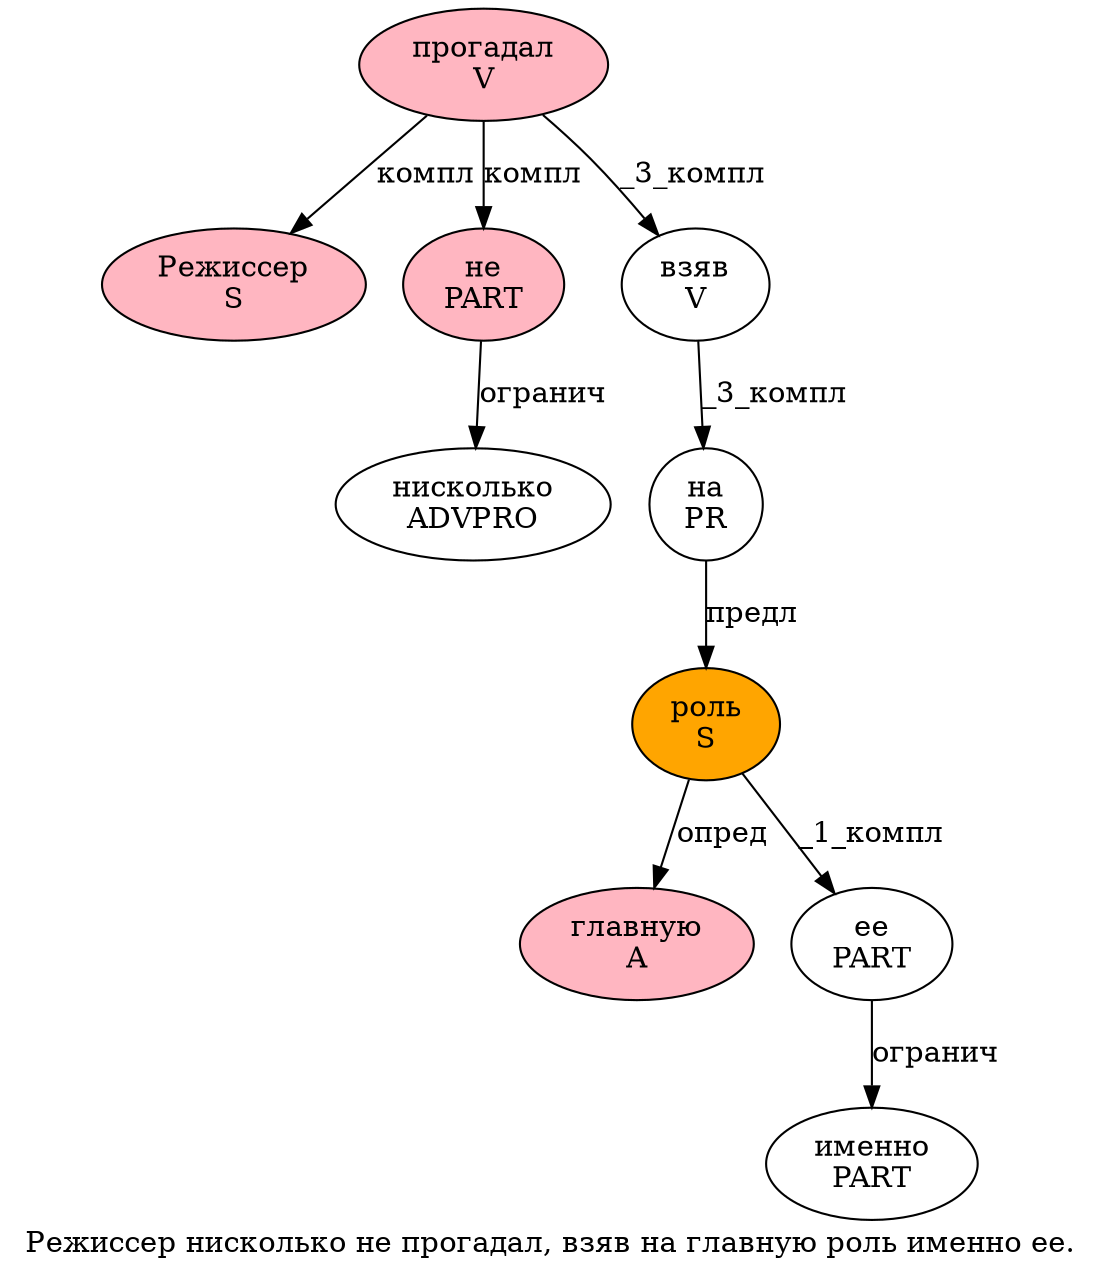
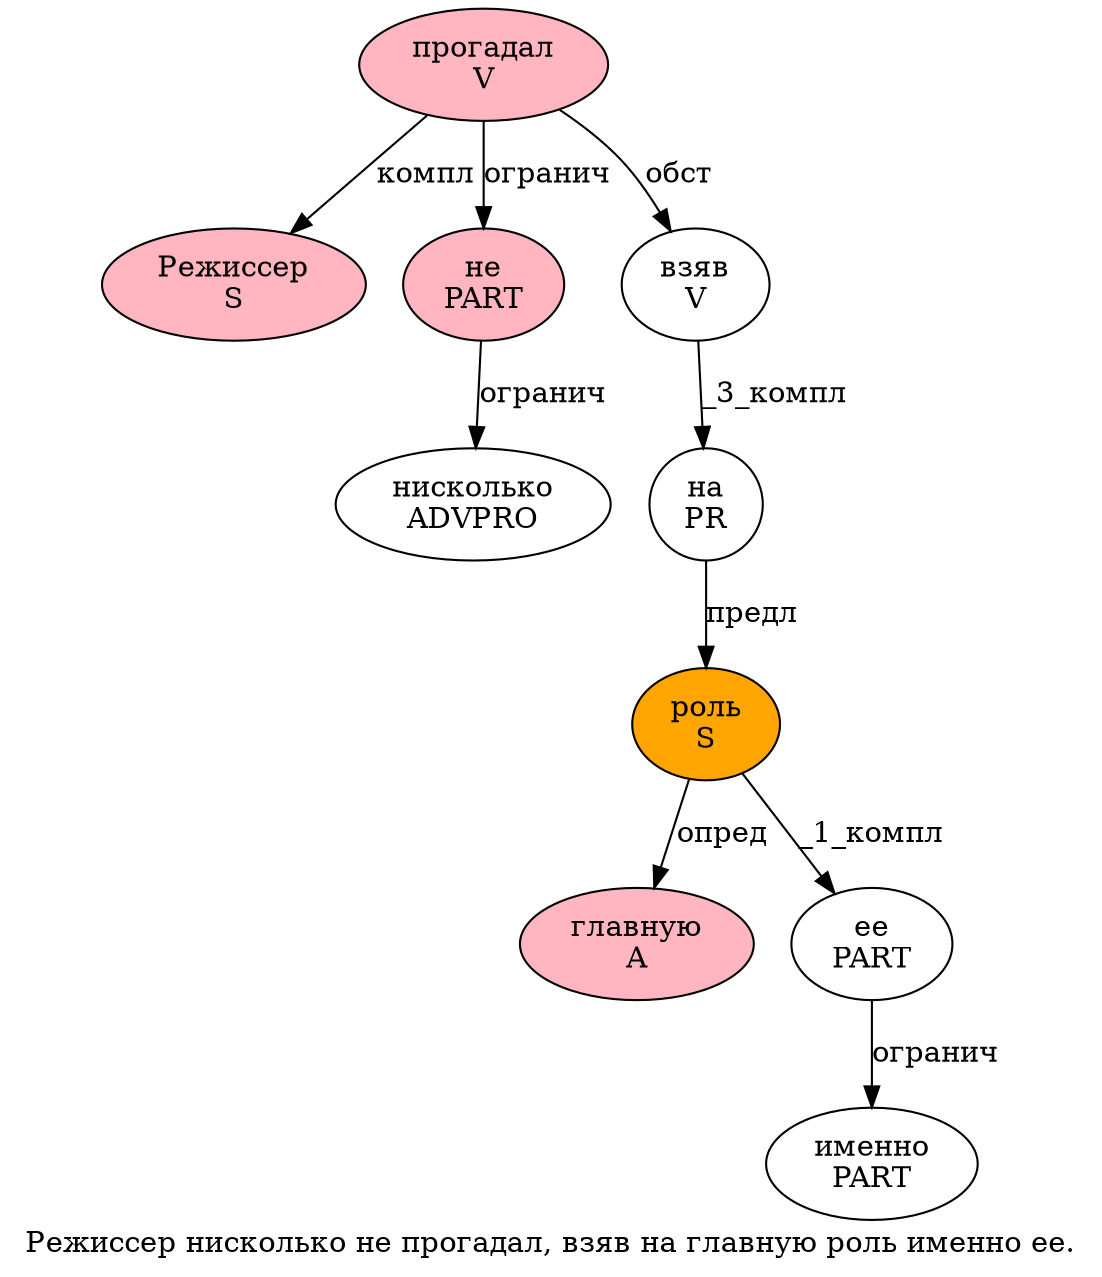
(533, 175) -> (548, 175)
(694, 175) -> (679, 175)
